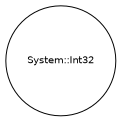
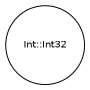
(61, 61) -> (45, 45)
